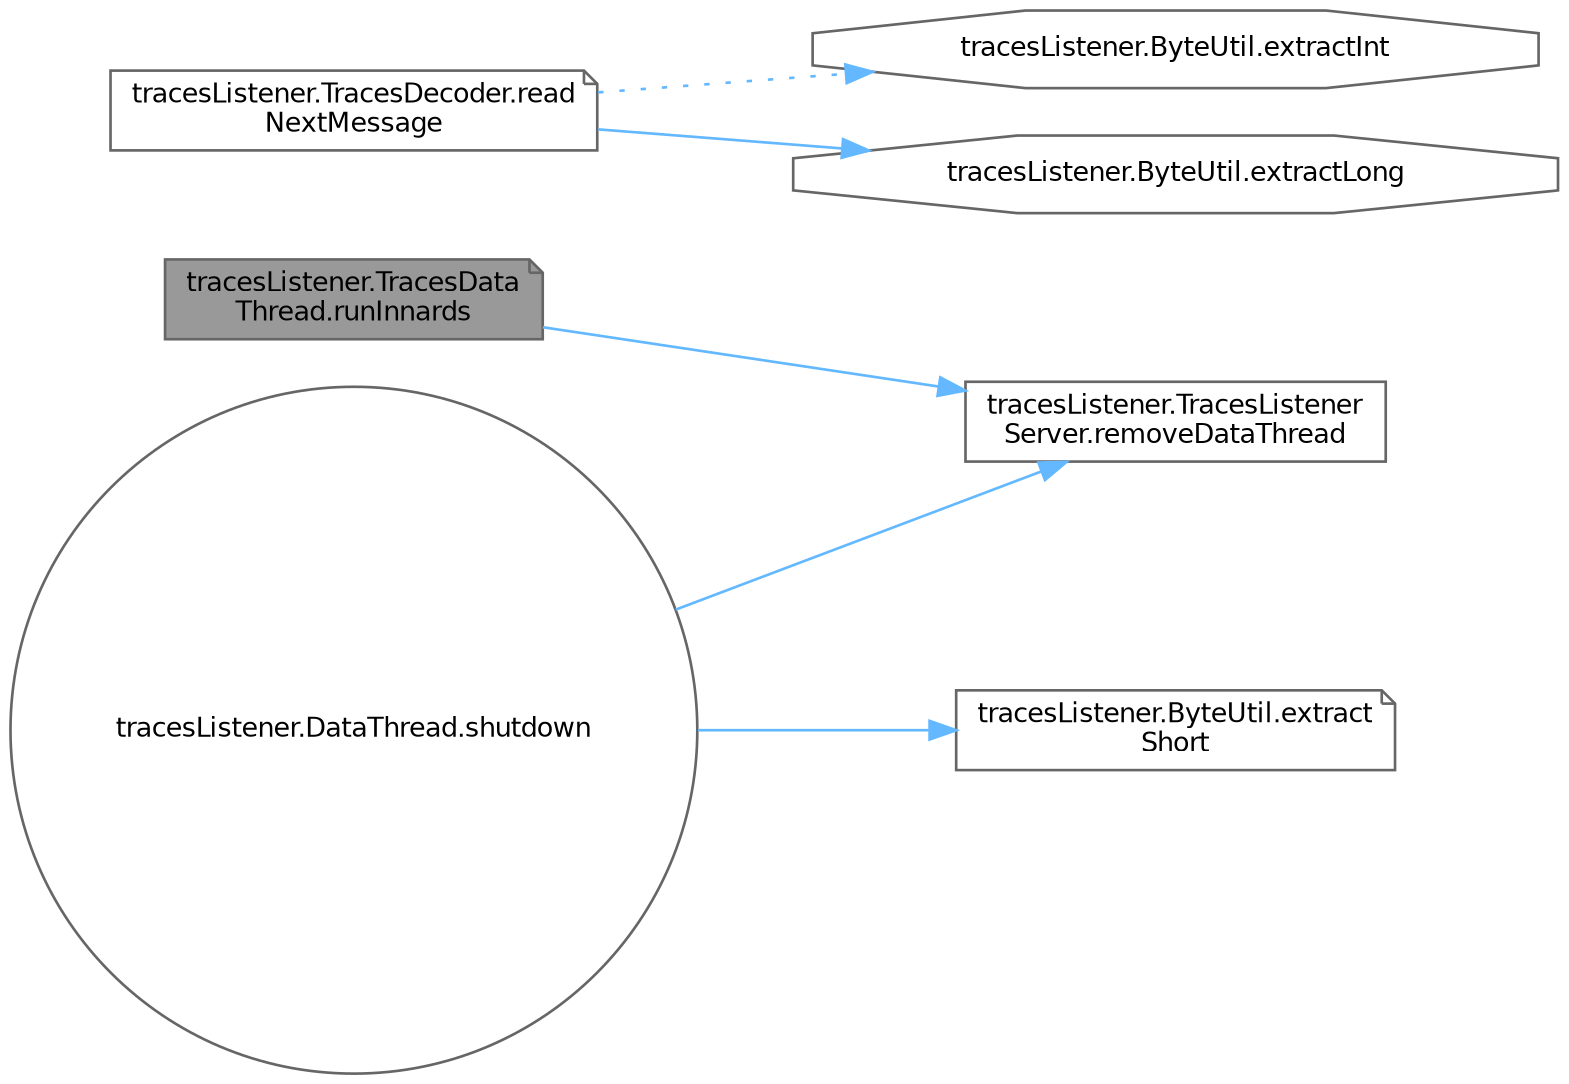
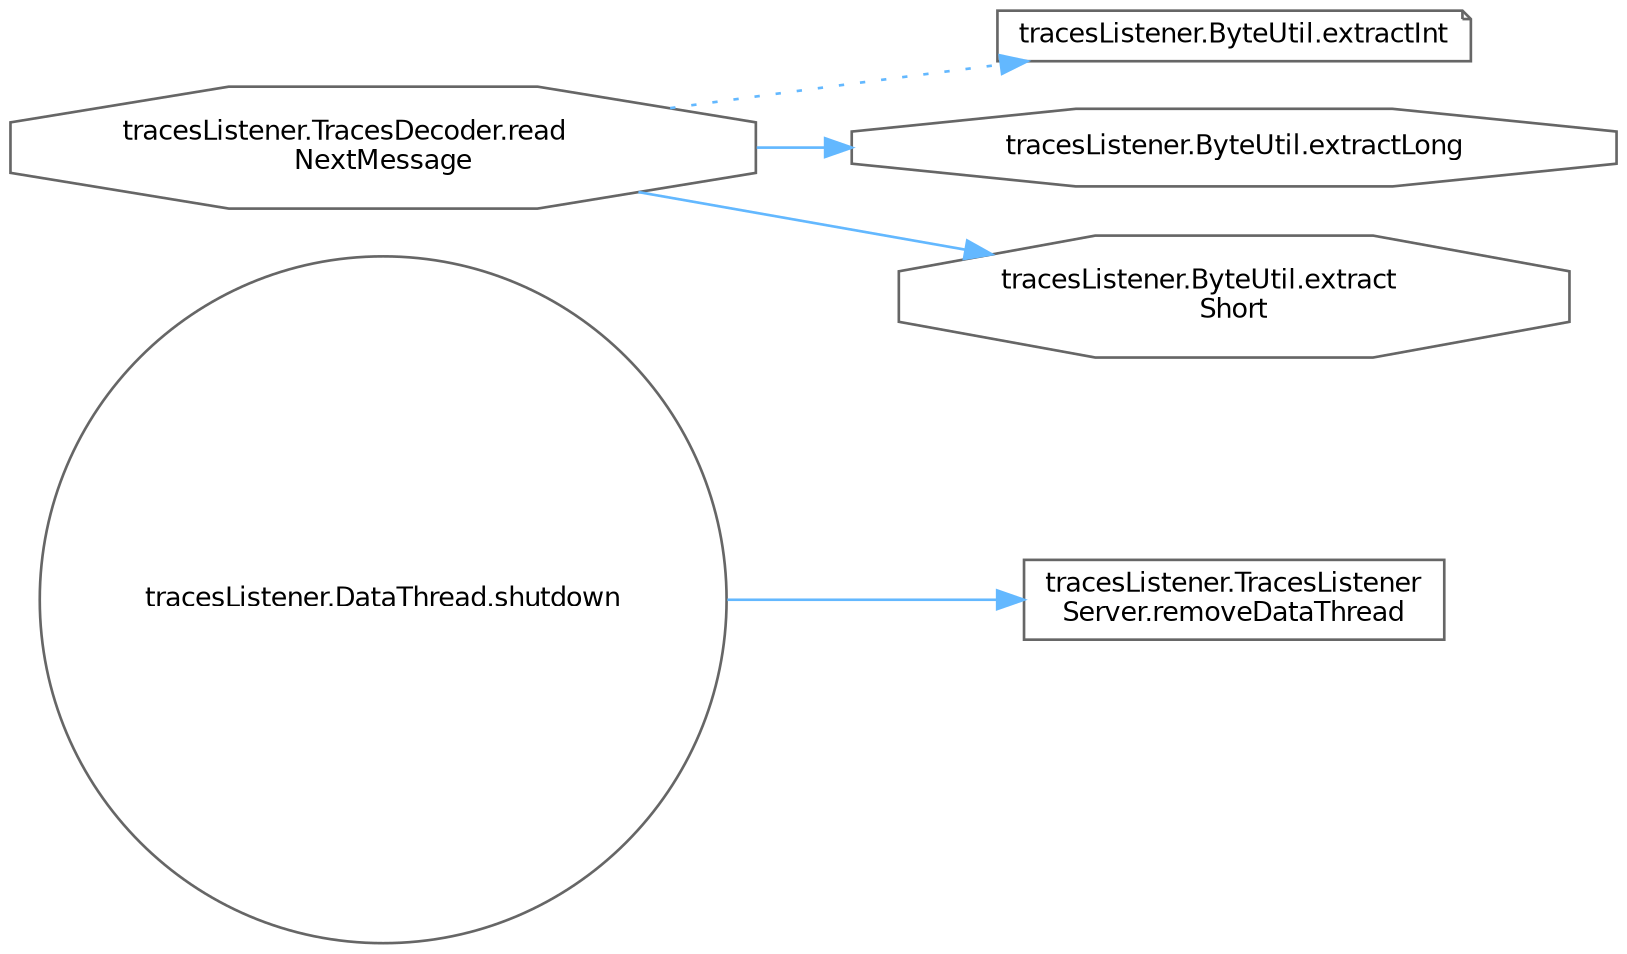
(1176, 49) -> (1234, 36)
(354, 110) -> (383, 148)
(354, 299) -> none
(813, 730) -> (802, 221)
(1176, 730) -> (1234, 297)
